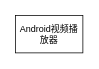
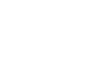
(49, 34) -> none
